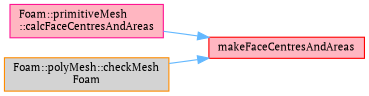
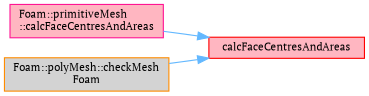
(287, 48) -> (287, 48)
